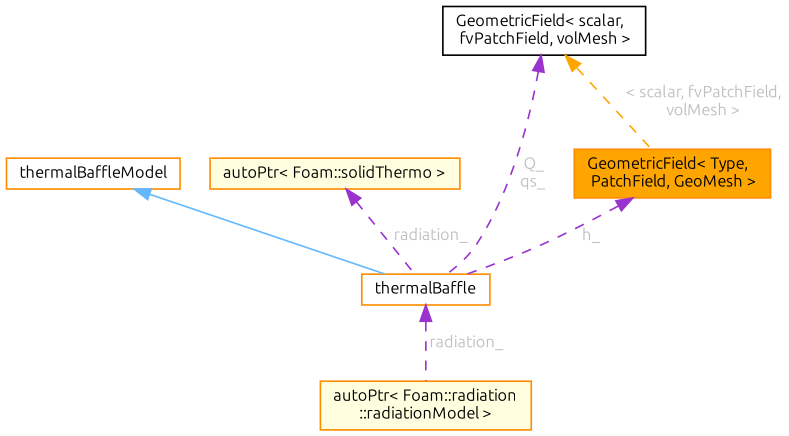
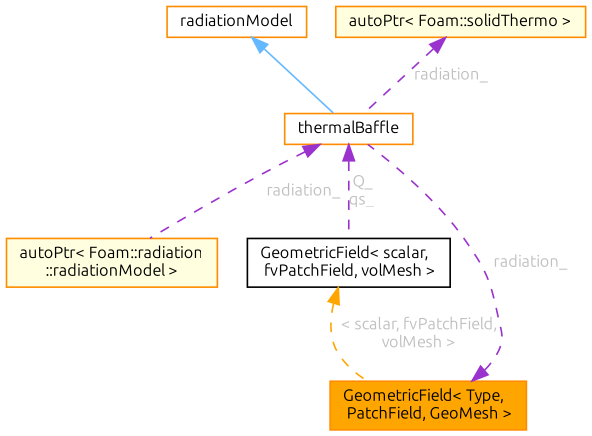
(93, 174) -> (237, 22)
(508, 181) -> (349, 200)
(590, 236) -> (530, 263)
